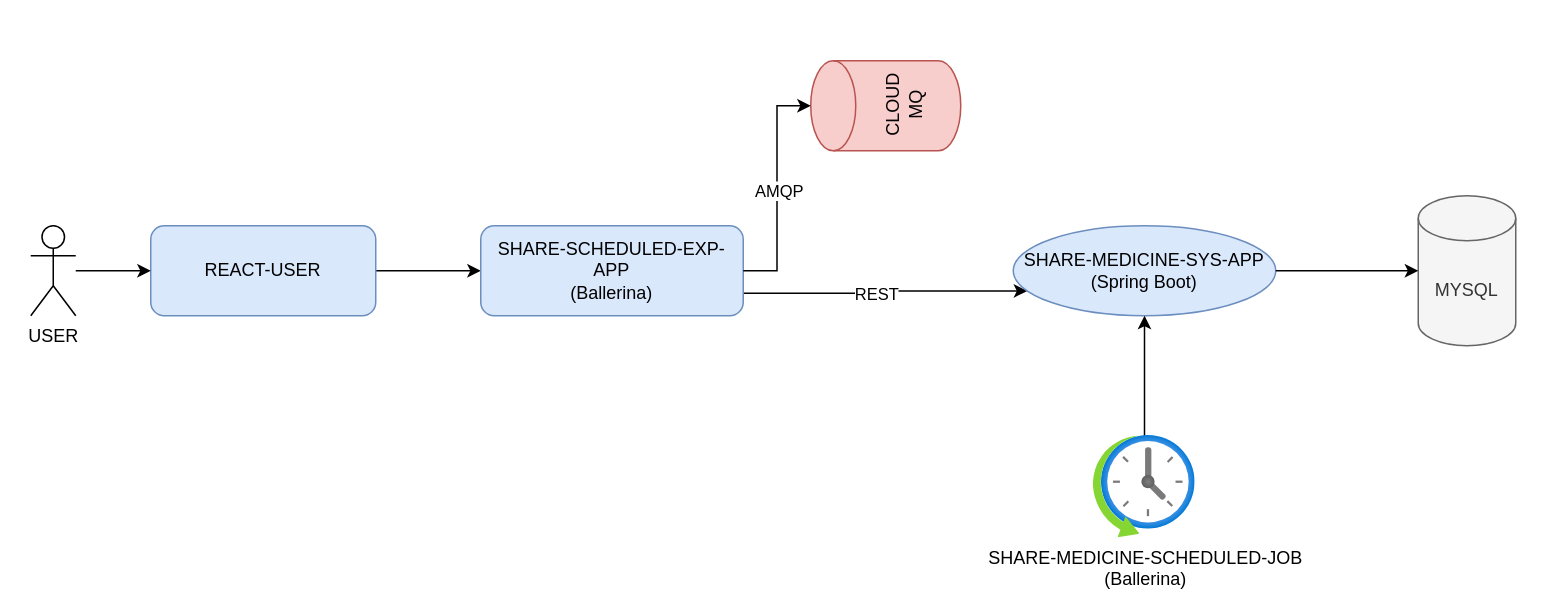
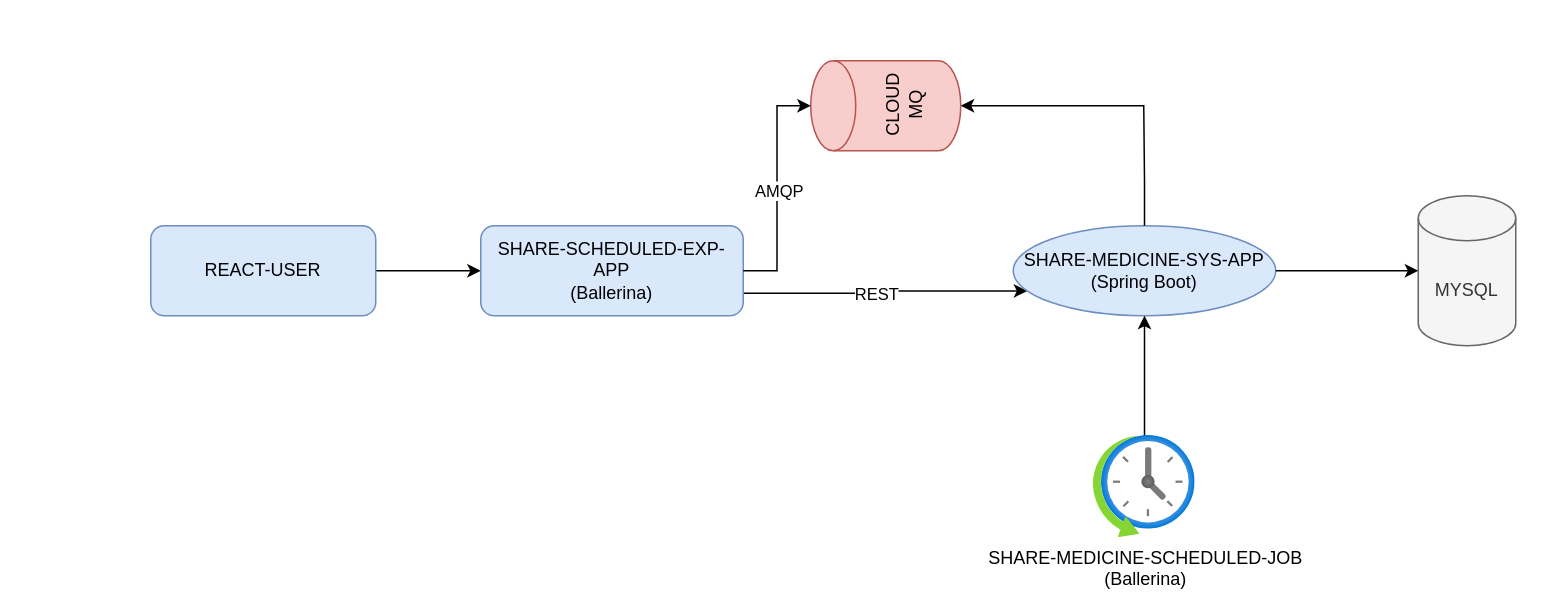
none -> (1118, 106)
(53, 271) -> none
(108, 271) -> none
